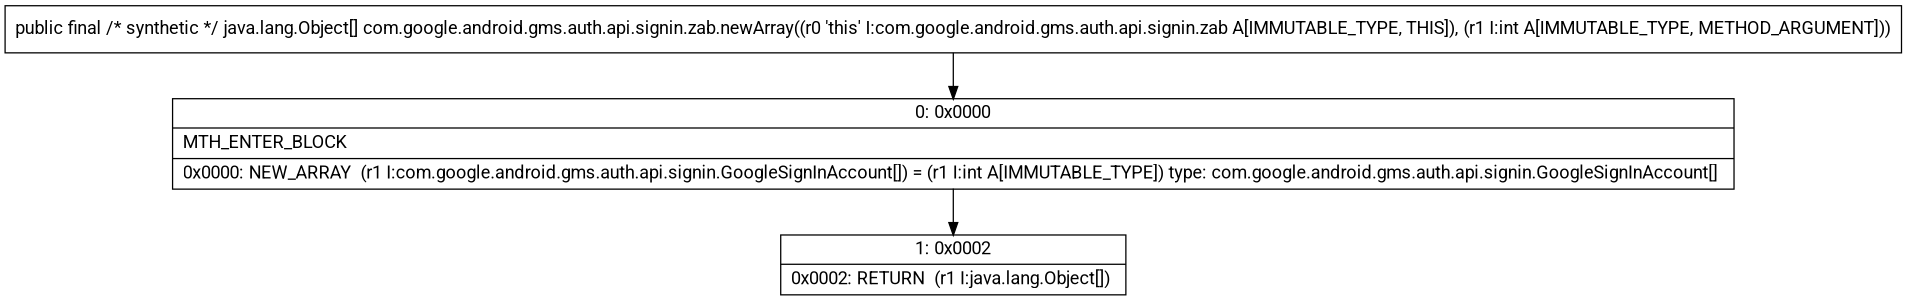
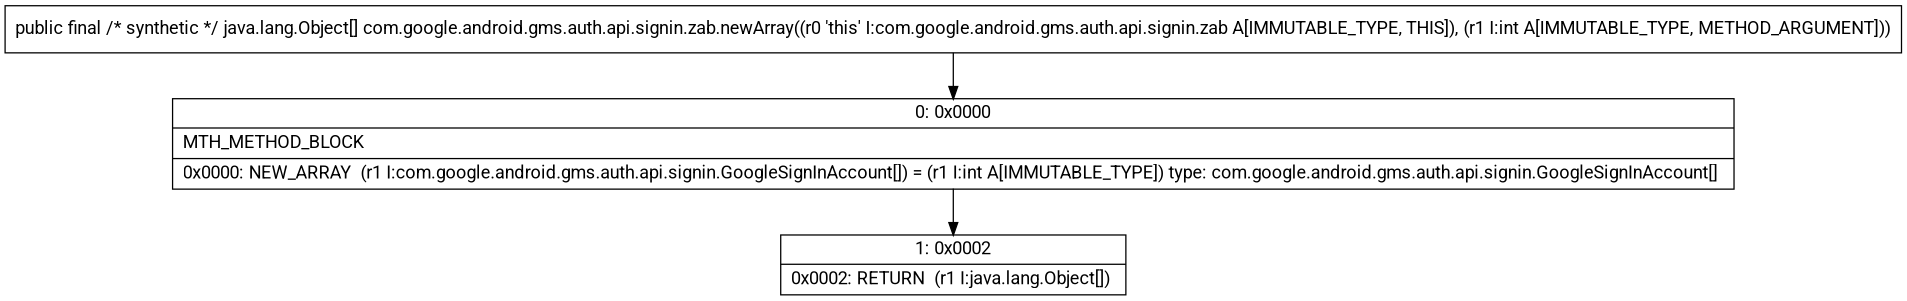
(266, 143) -> (274, 143)
